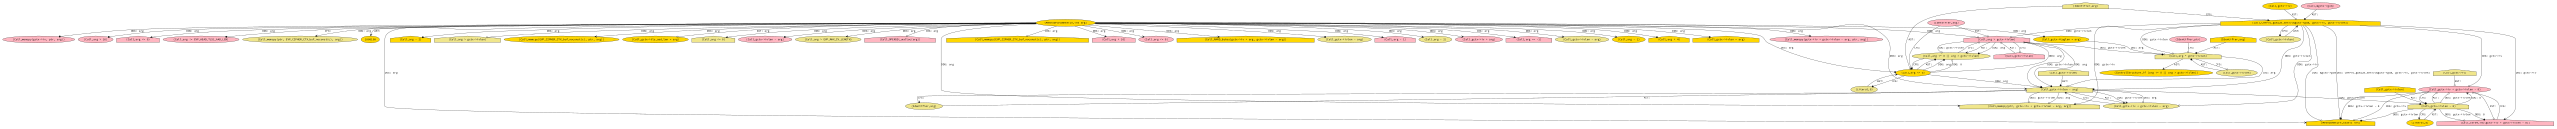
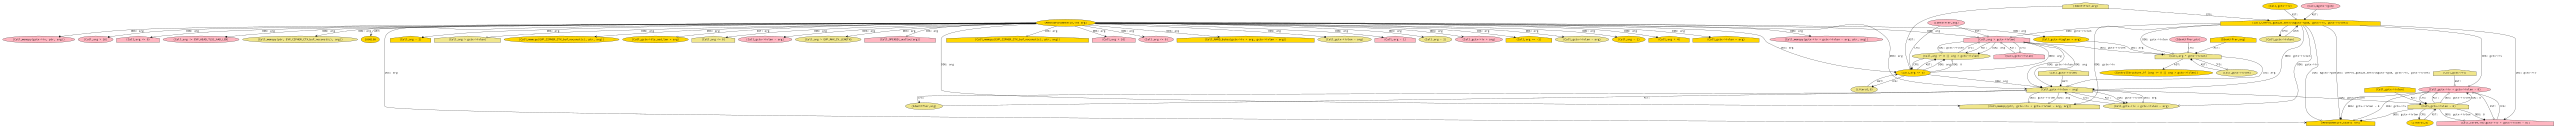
(329, 31) -> (329, 31)
(1529, 39) -> (1529, 39)
